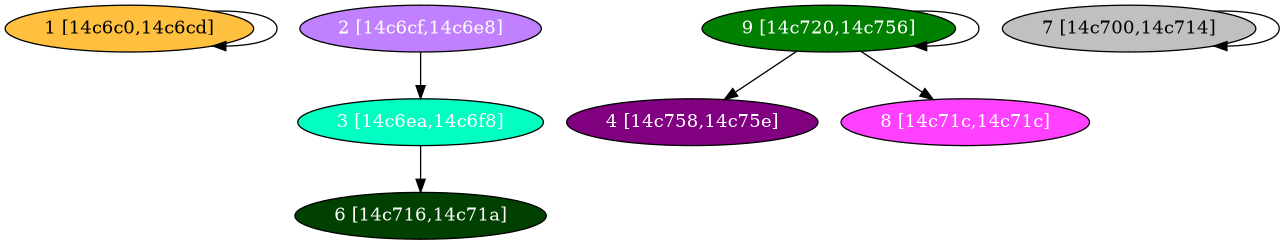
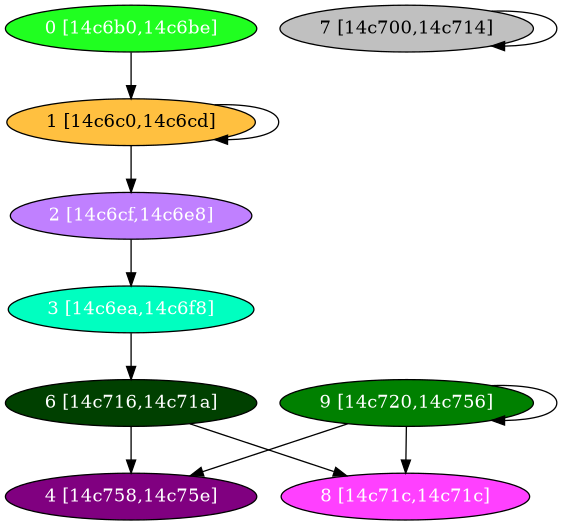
none -> (131, 29)
none -> (131, 163)
none -> (131, 443)
none -> (255, 445)
